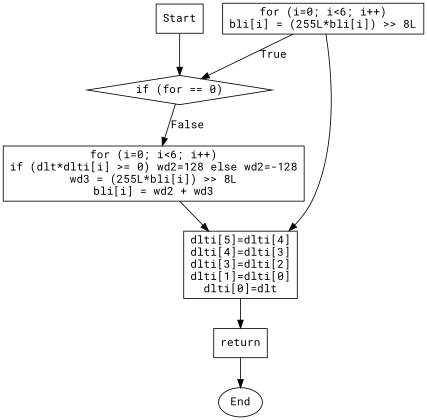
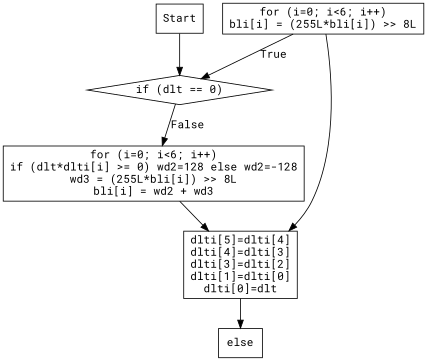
(180, 90) -> (180, 90)
(240, 343) -> (240, 343)
(240, 402) -> none
